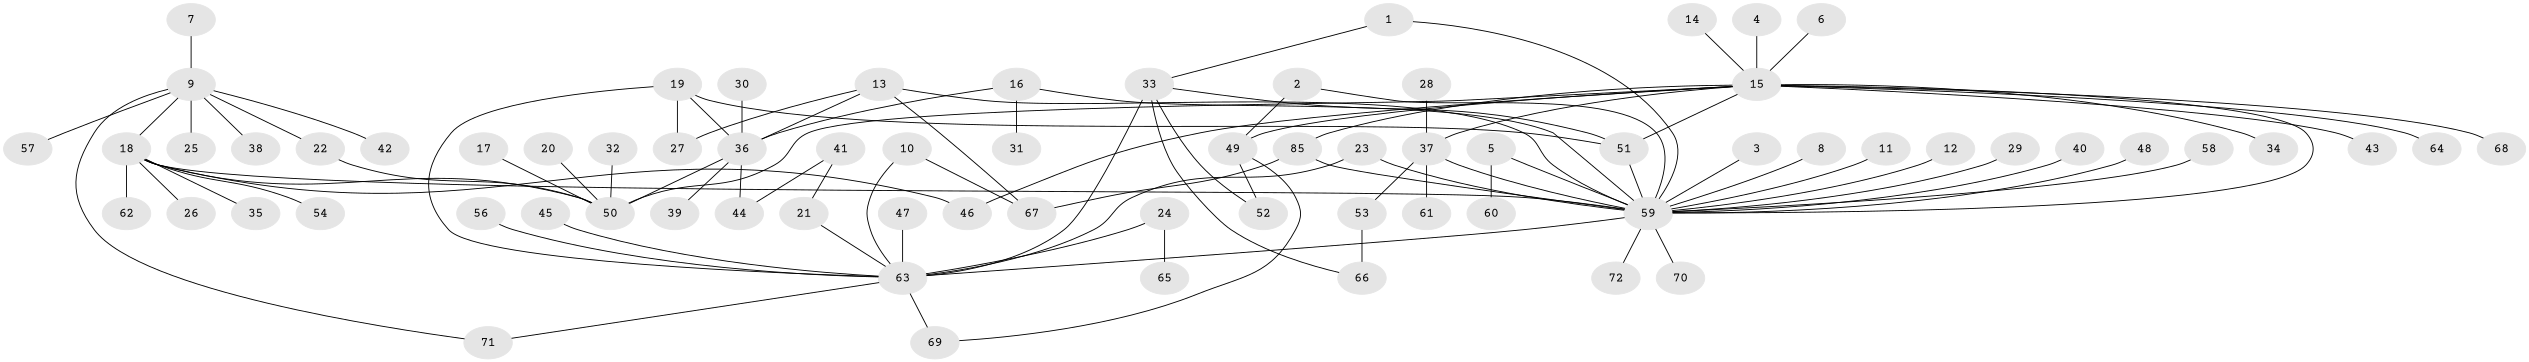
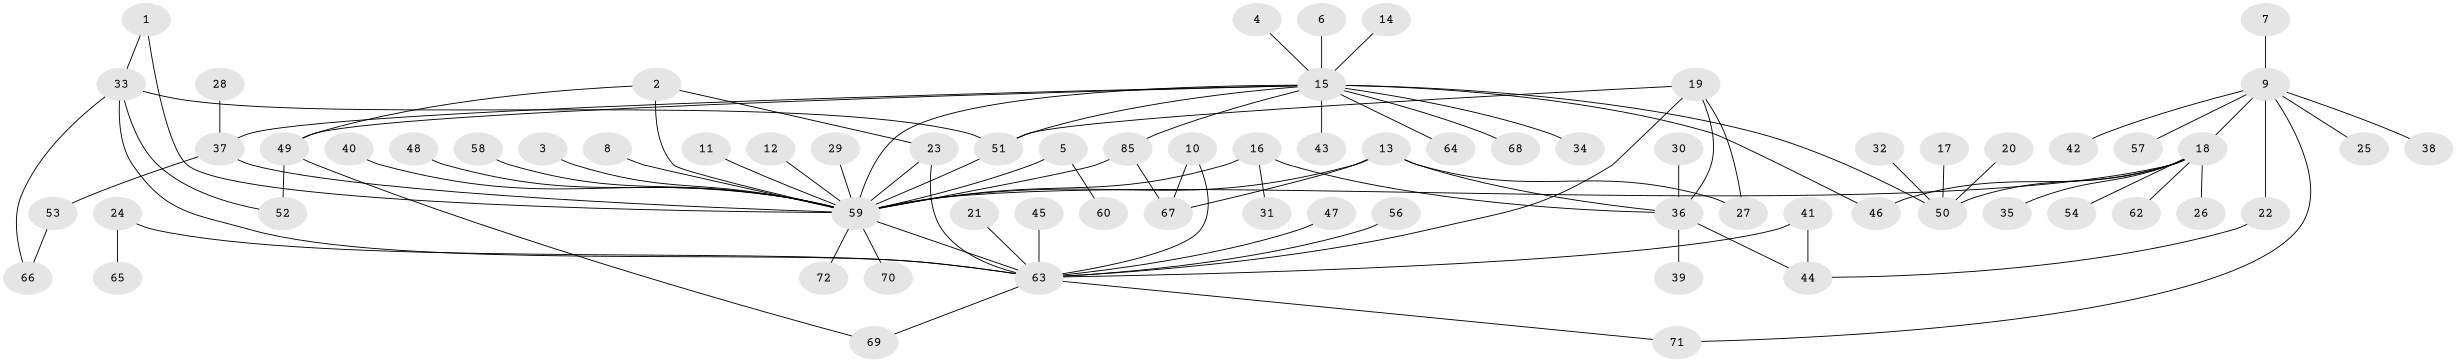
none -> (813, 120)
(465, 181) -> (2042, 265)
(676, 181) -> none
(822, 182) -> (1428, 265)
(1427, 214) -> none
